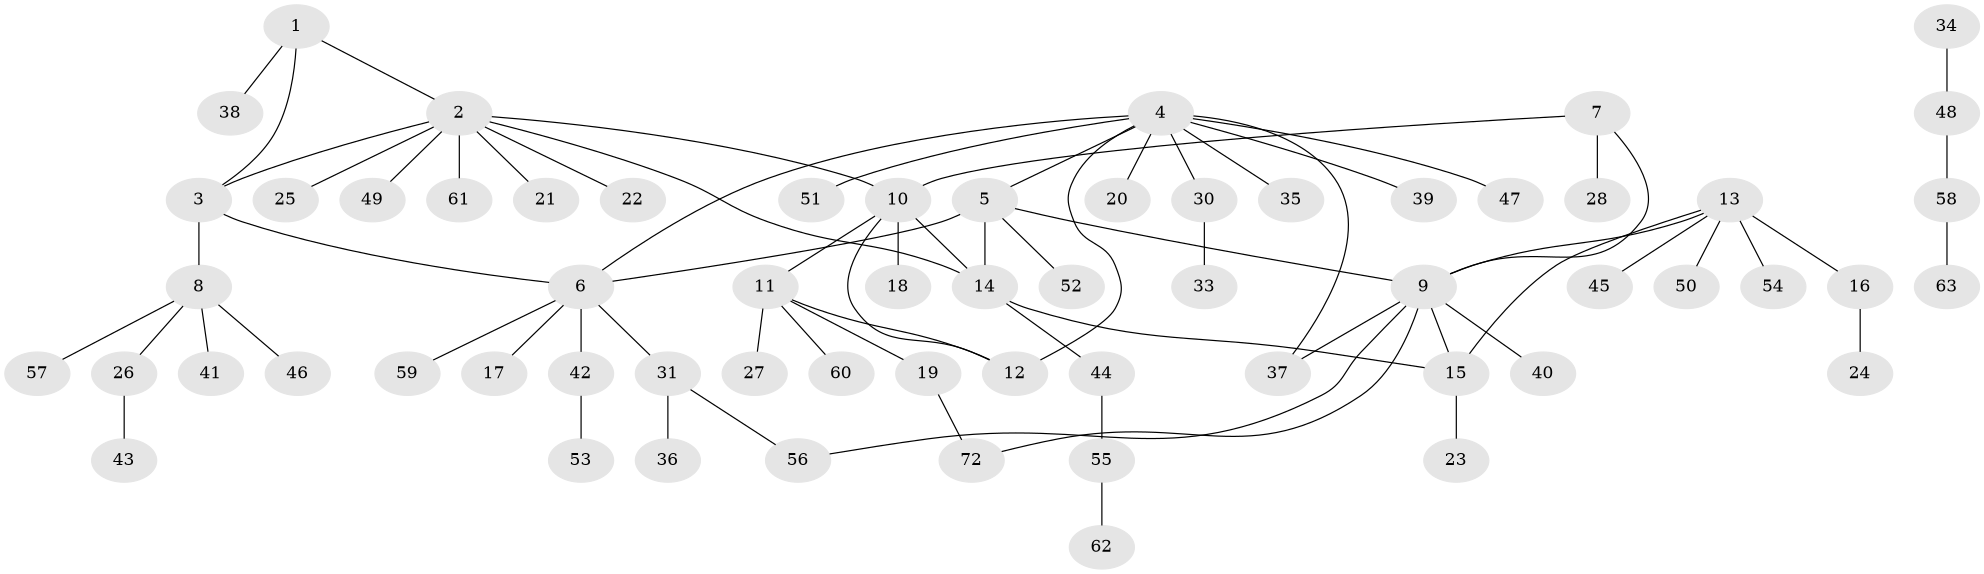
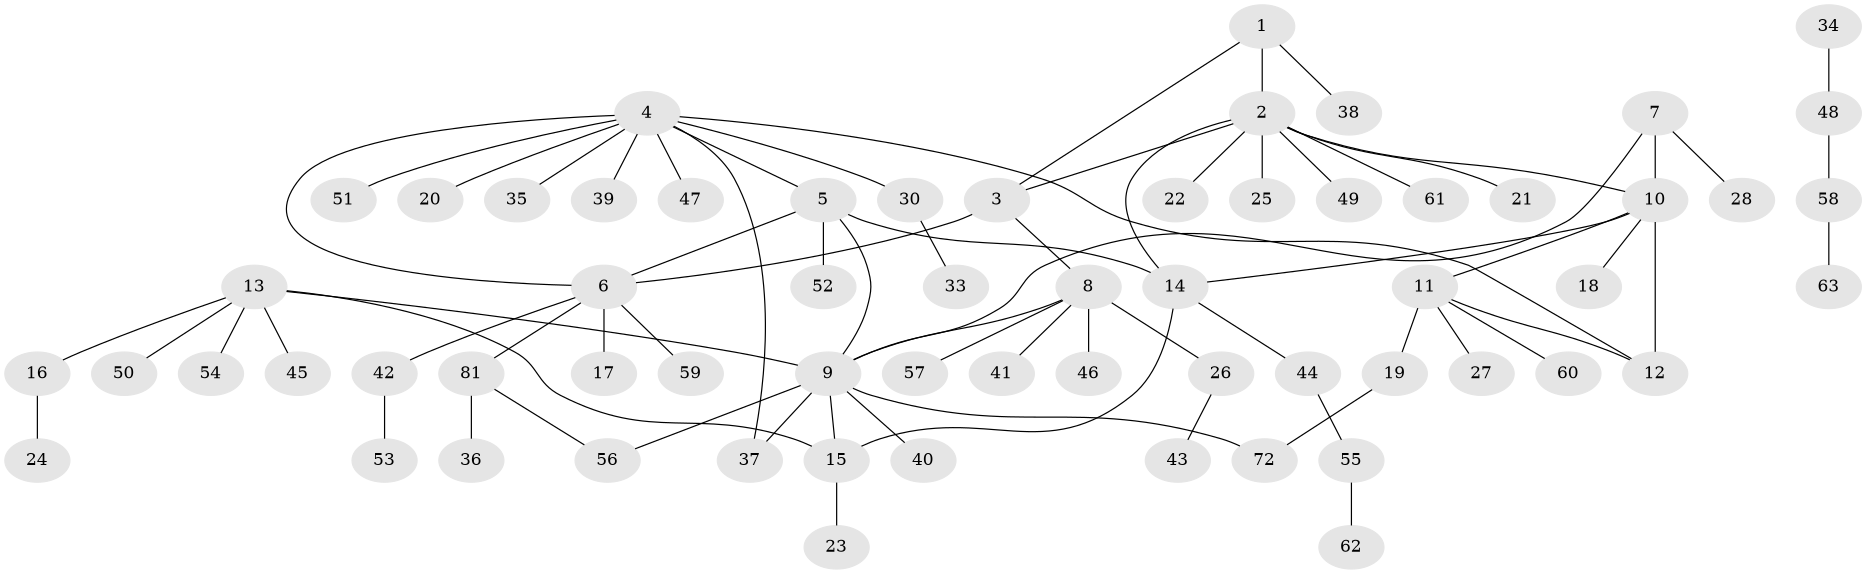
none -> (990, 323)
(668, 374) -> (471, 374)
